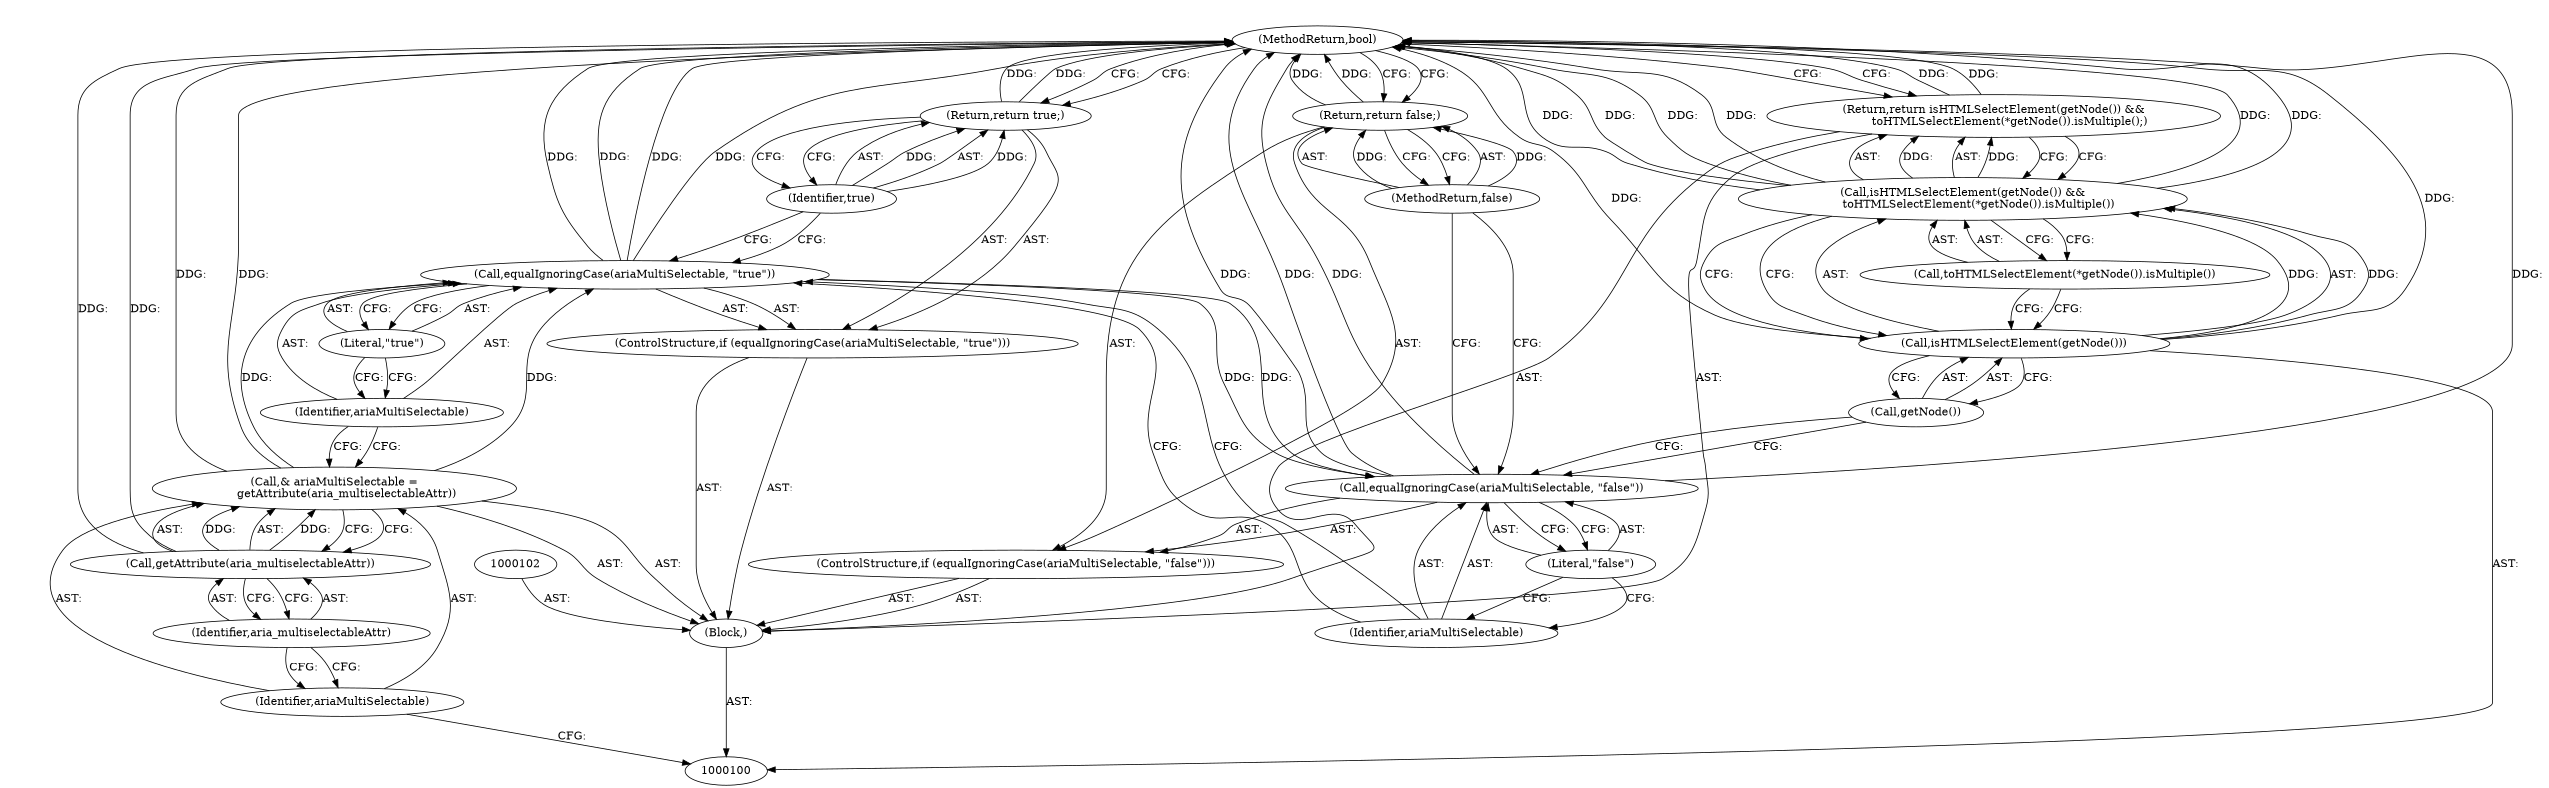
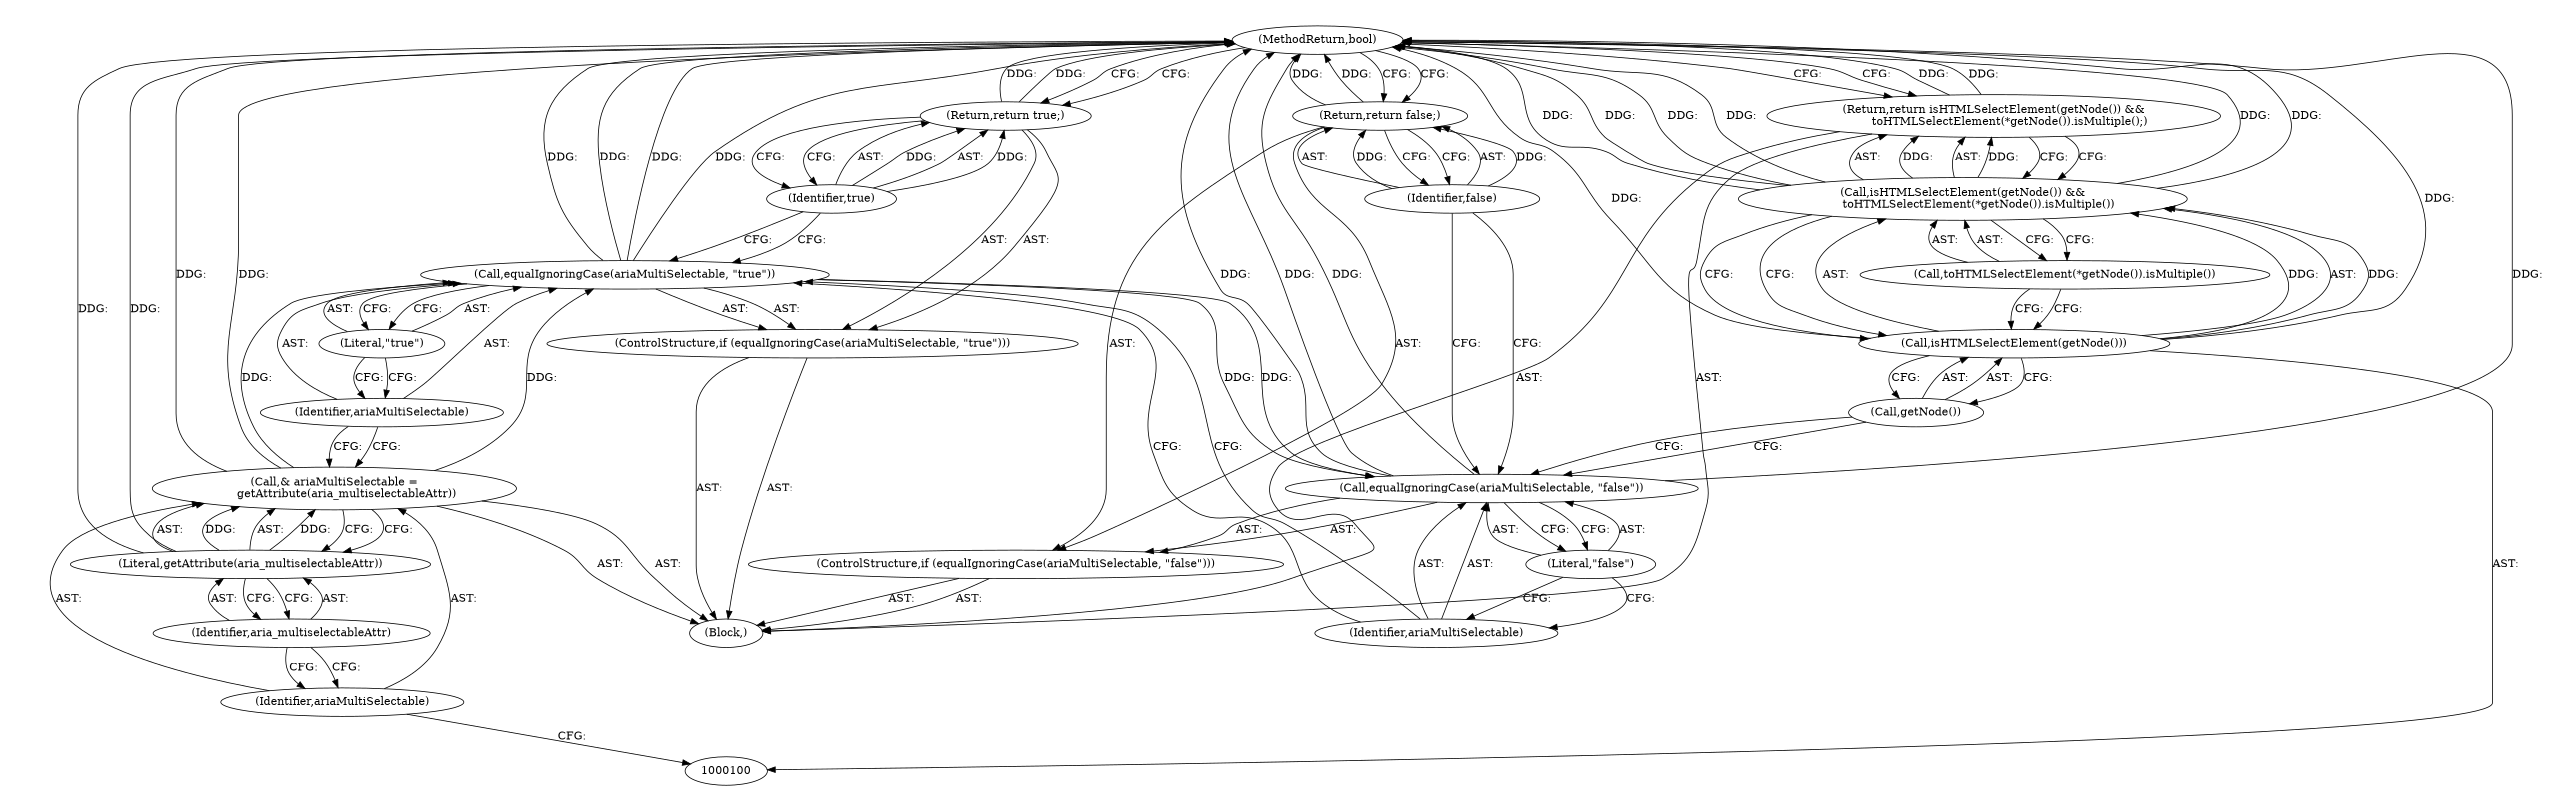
(1452, 199) -> (1452, 199)
(250, 564) -> (250, 564)
(516, 564) -> none
(726, 698) -> none
